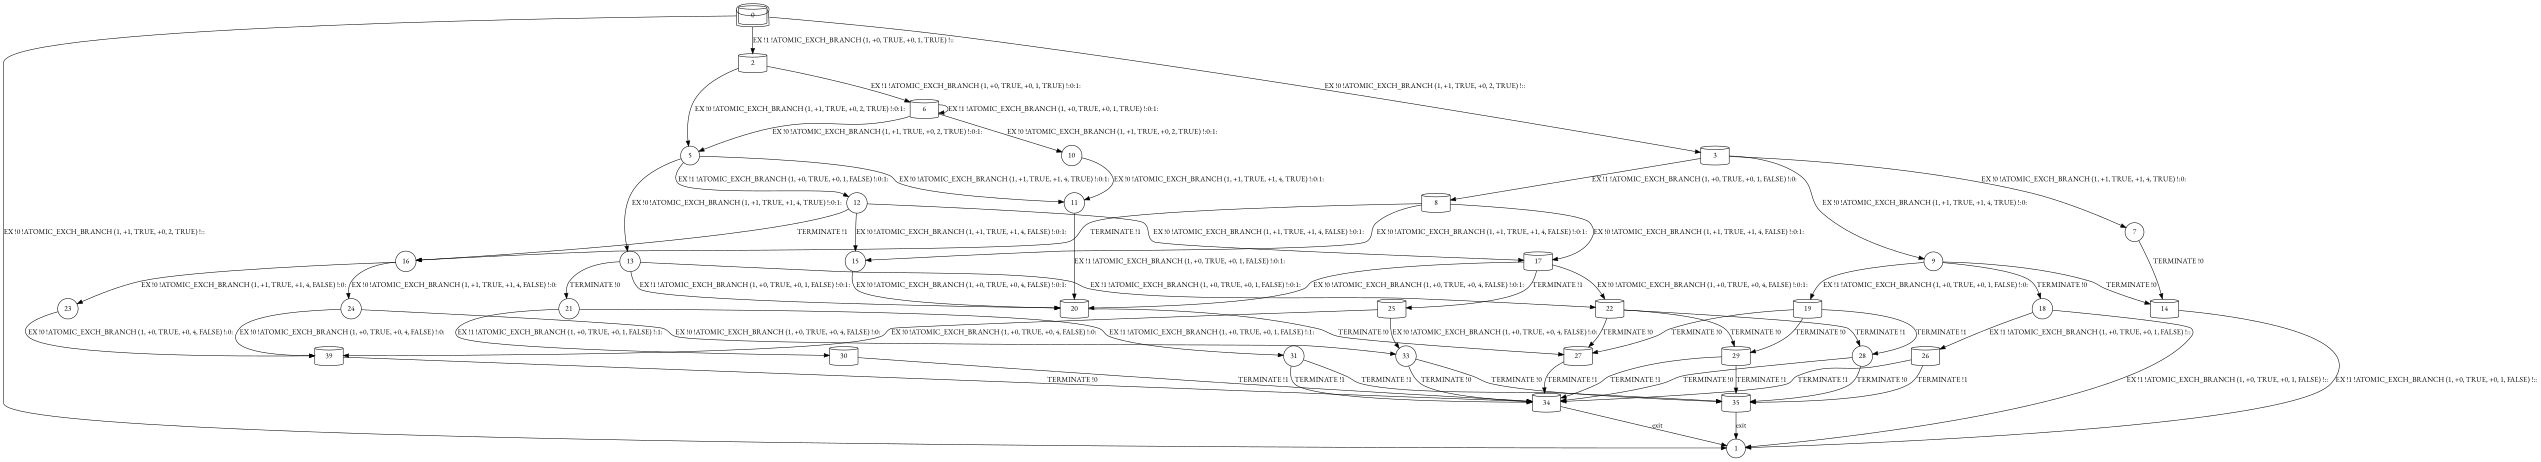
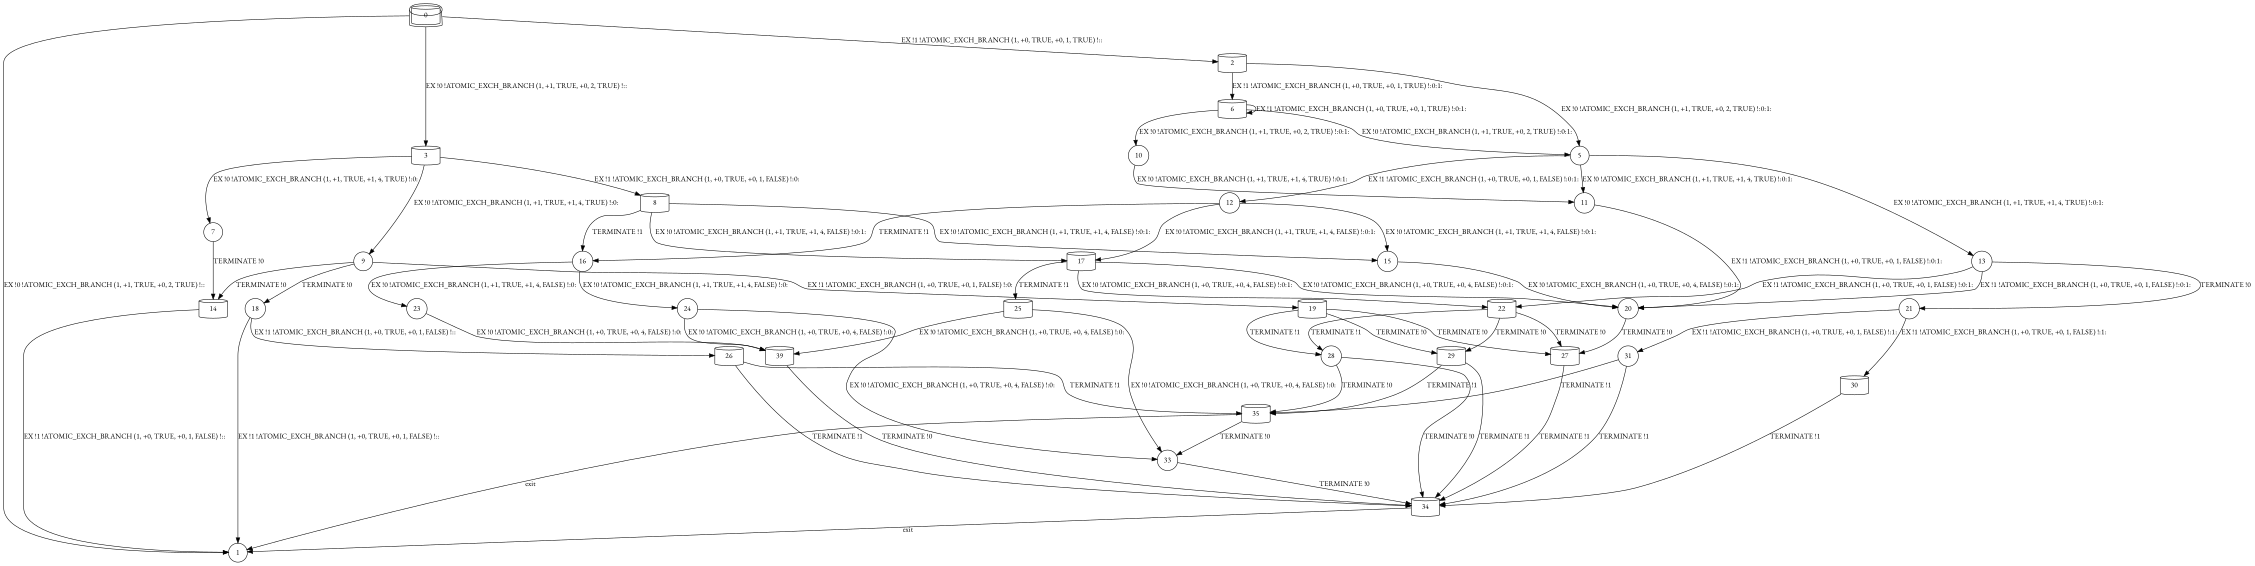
(1074, 309) -> (1628, 309)
(1526, 389) -> (1211, 437)
